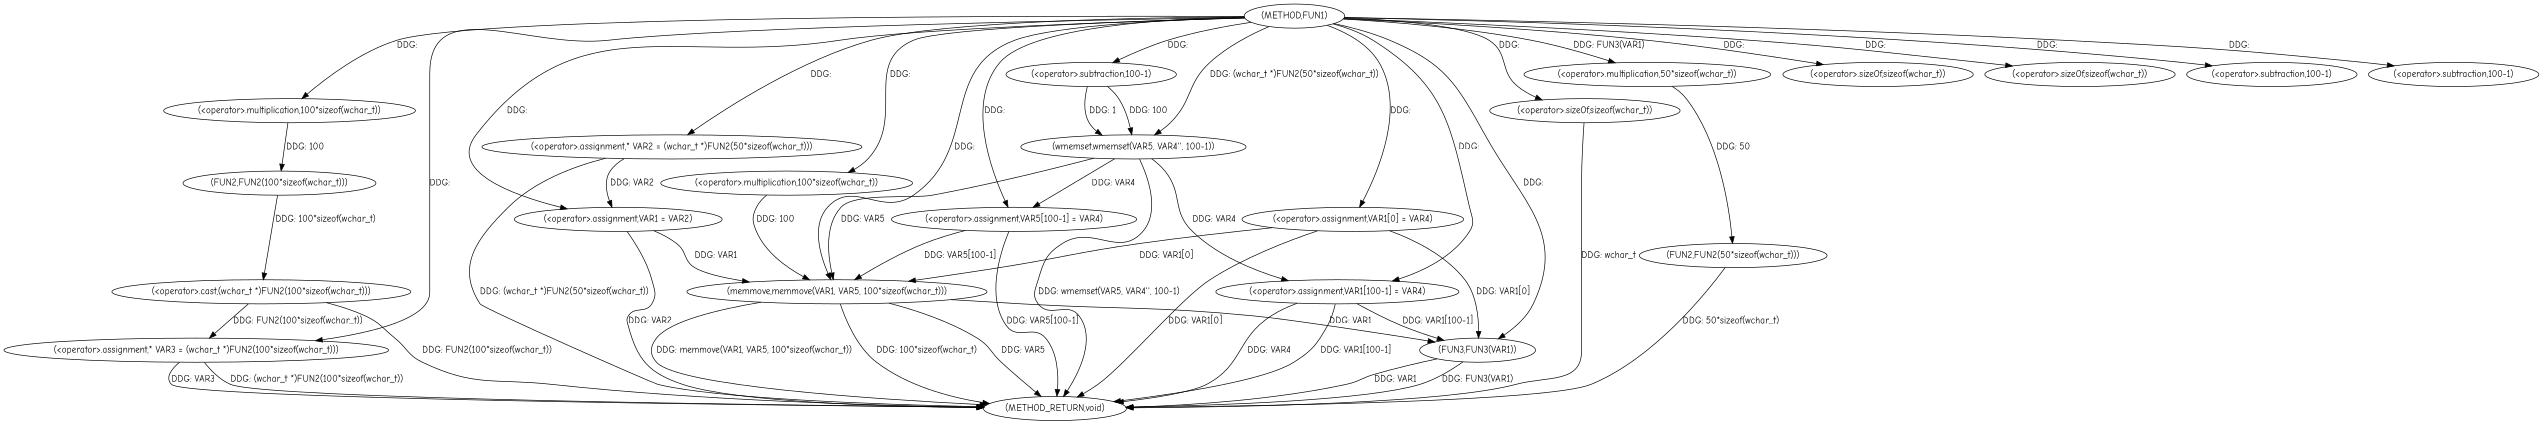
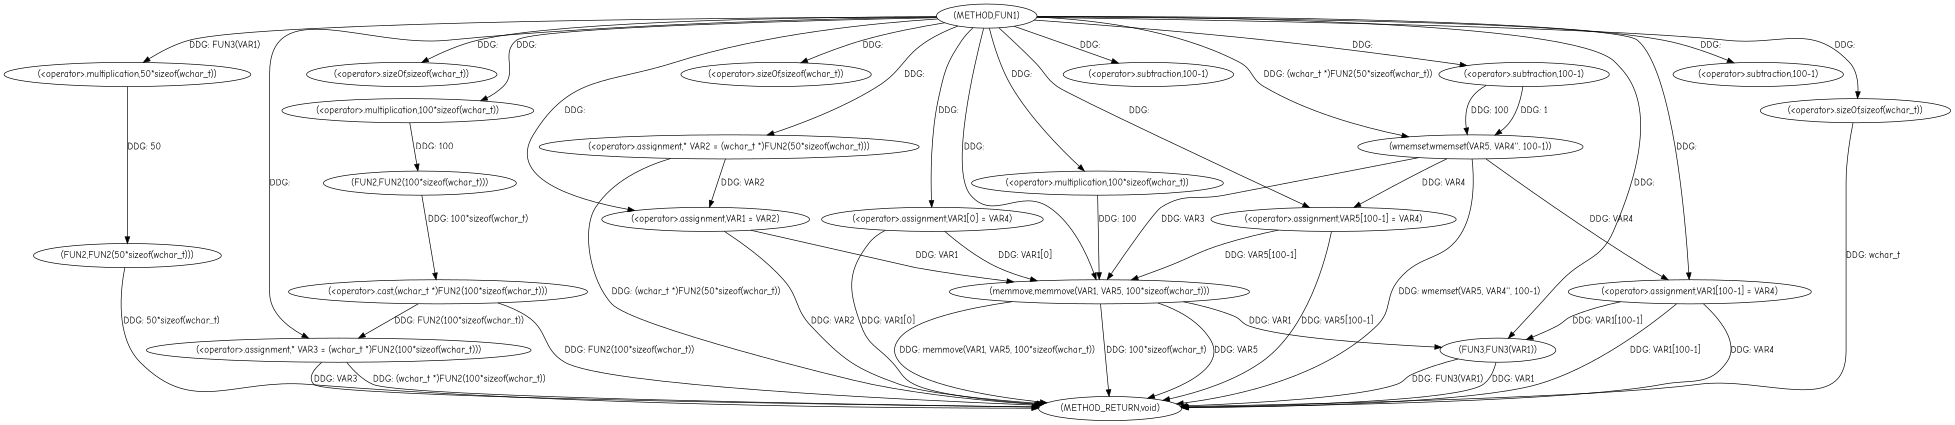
(863, 219) -> (1183, 219)
(1452, 266) -> none
